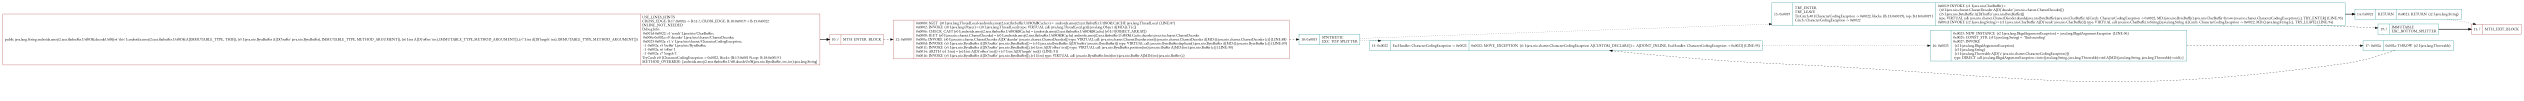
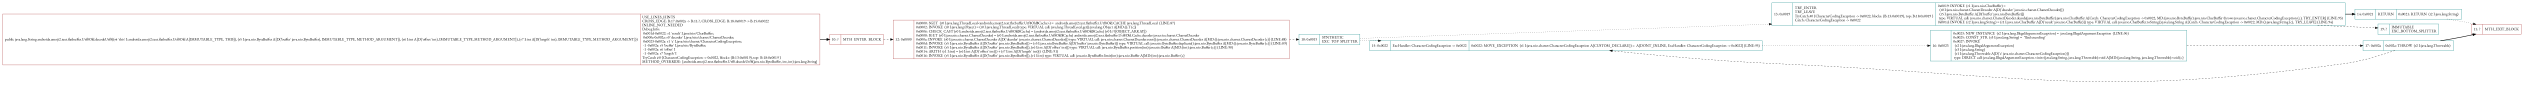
(2454, 29) -> (2457, 38)
